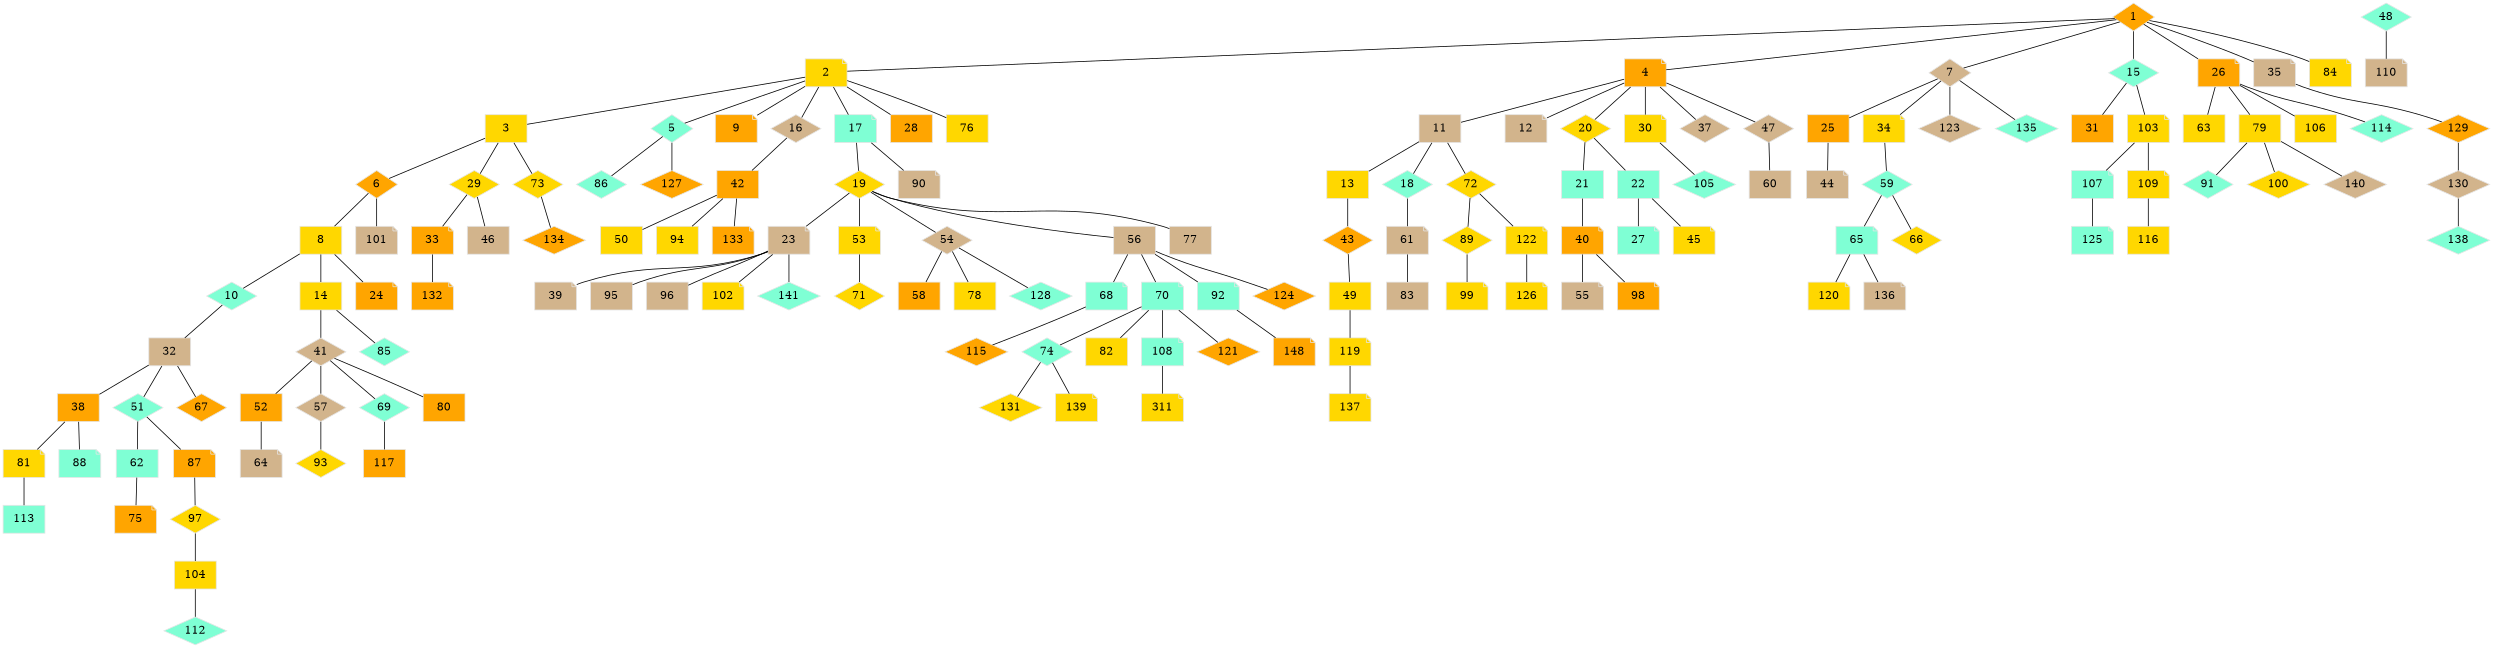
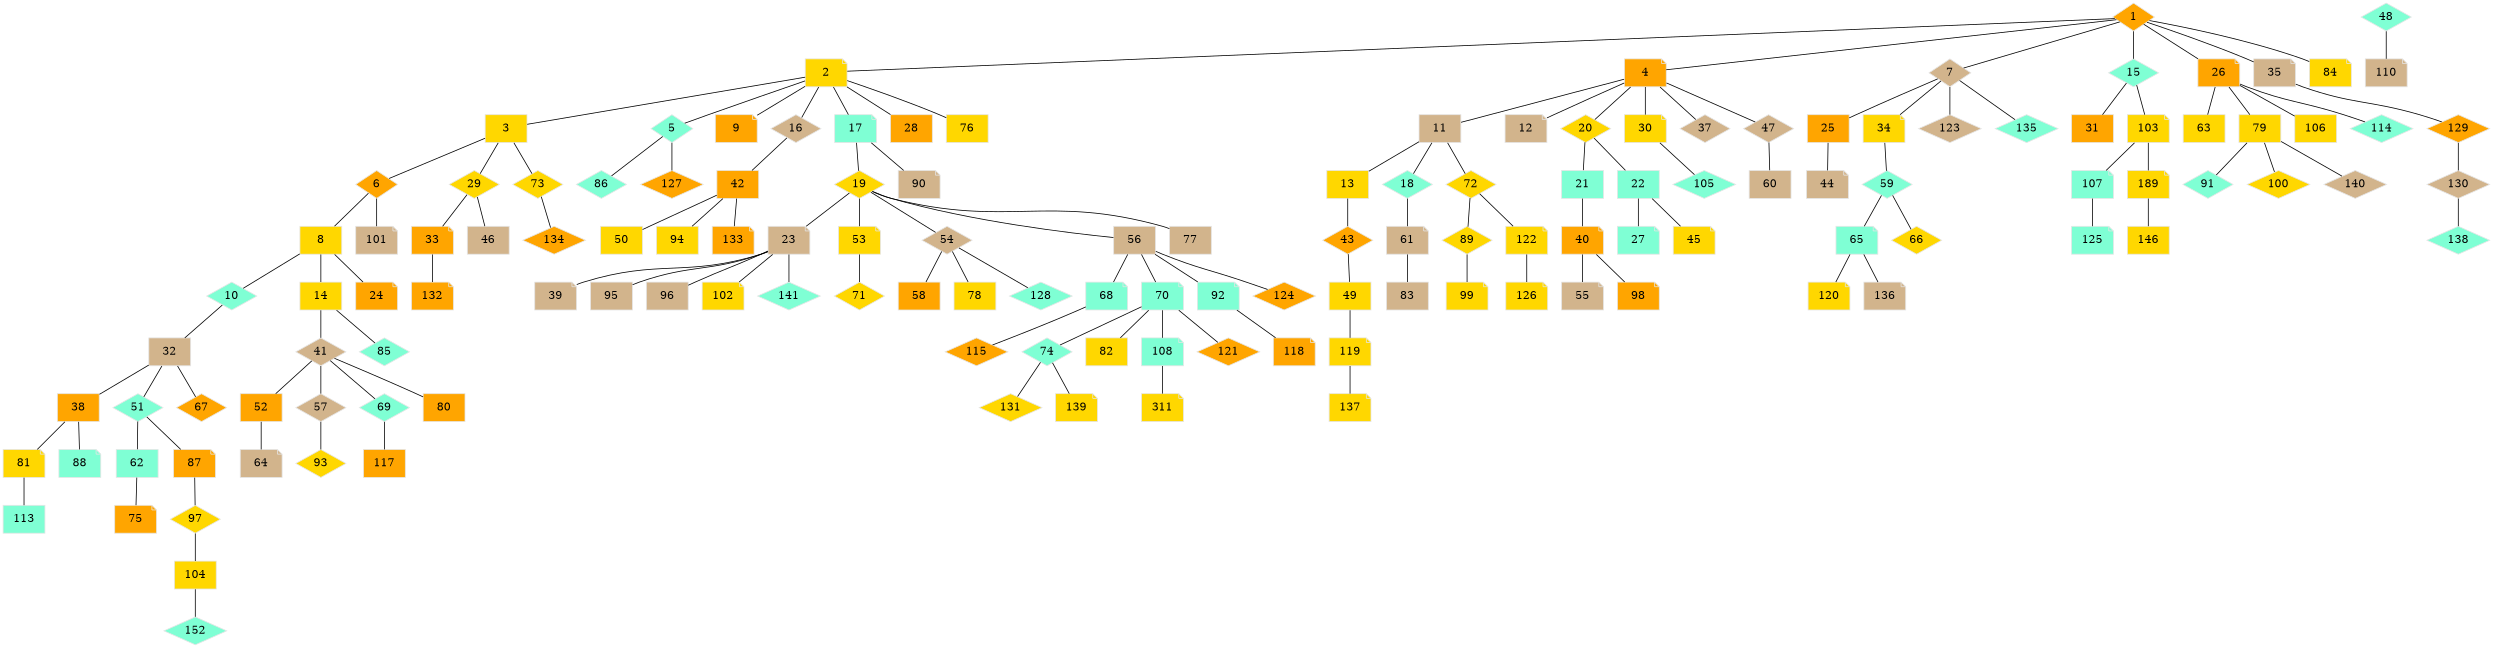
(2148, 184) -> (2148, 184)
(2148, 240) -> (2148, 240)
(1294, 352) -> (1294, 352)
(195, 631) -> (195, 631)
